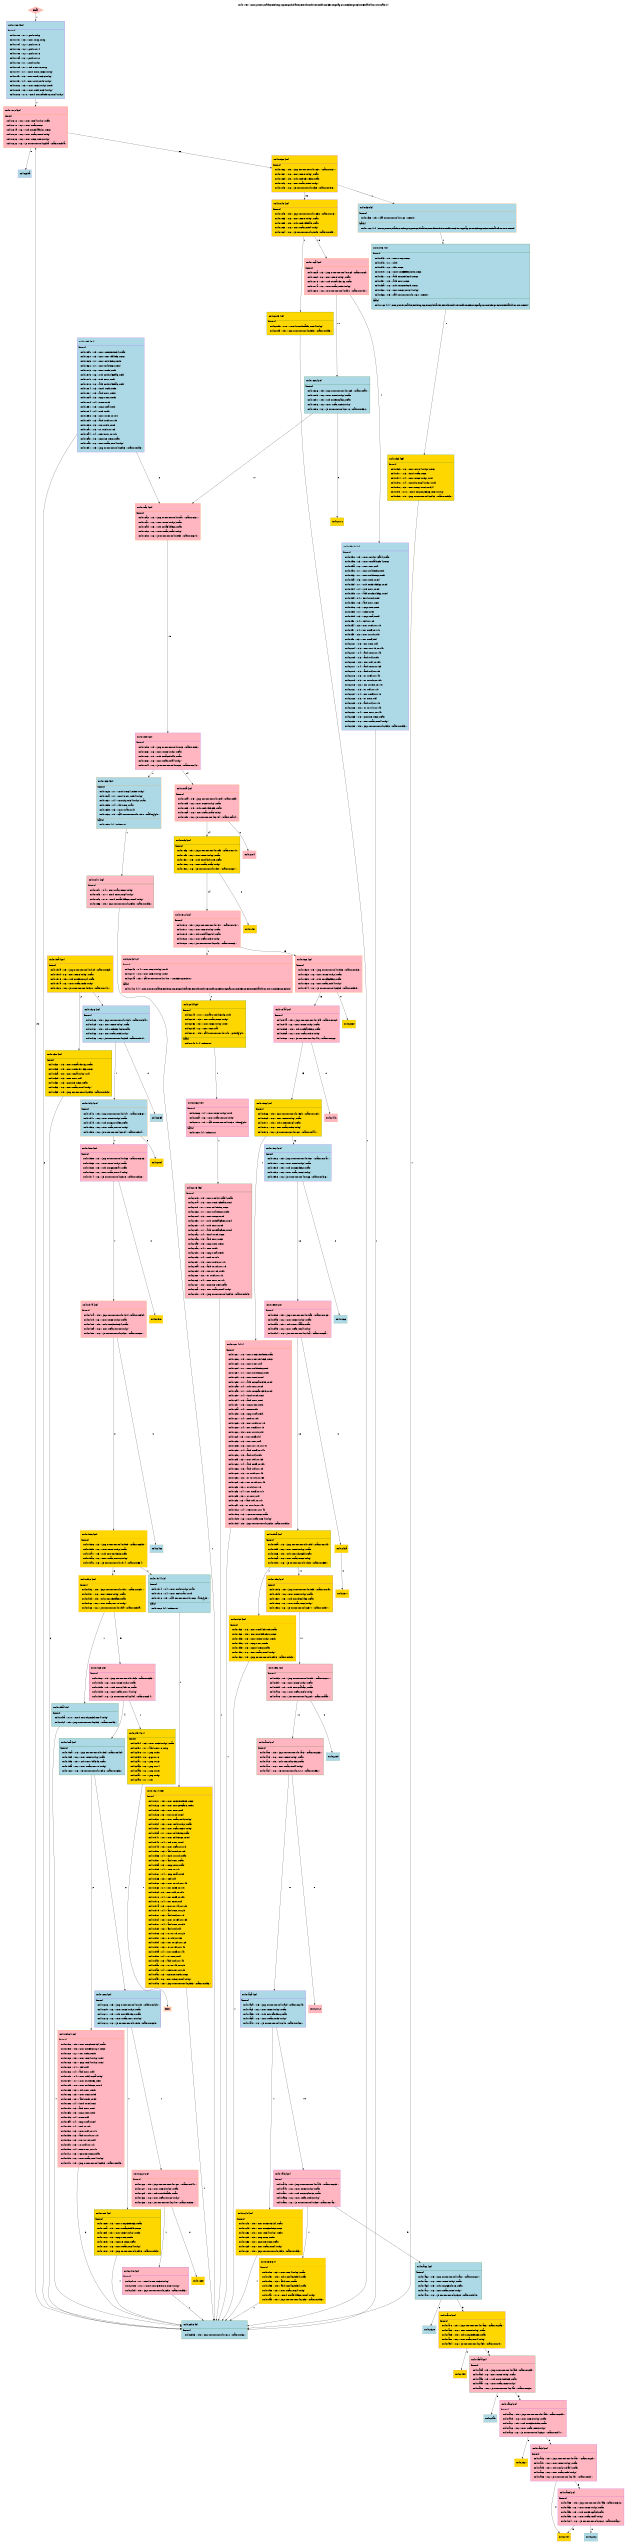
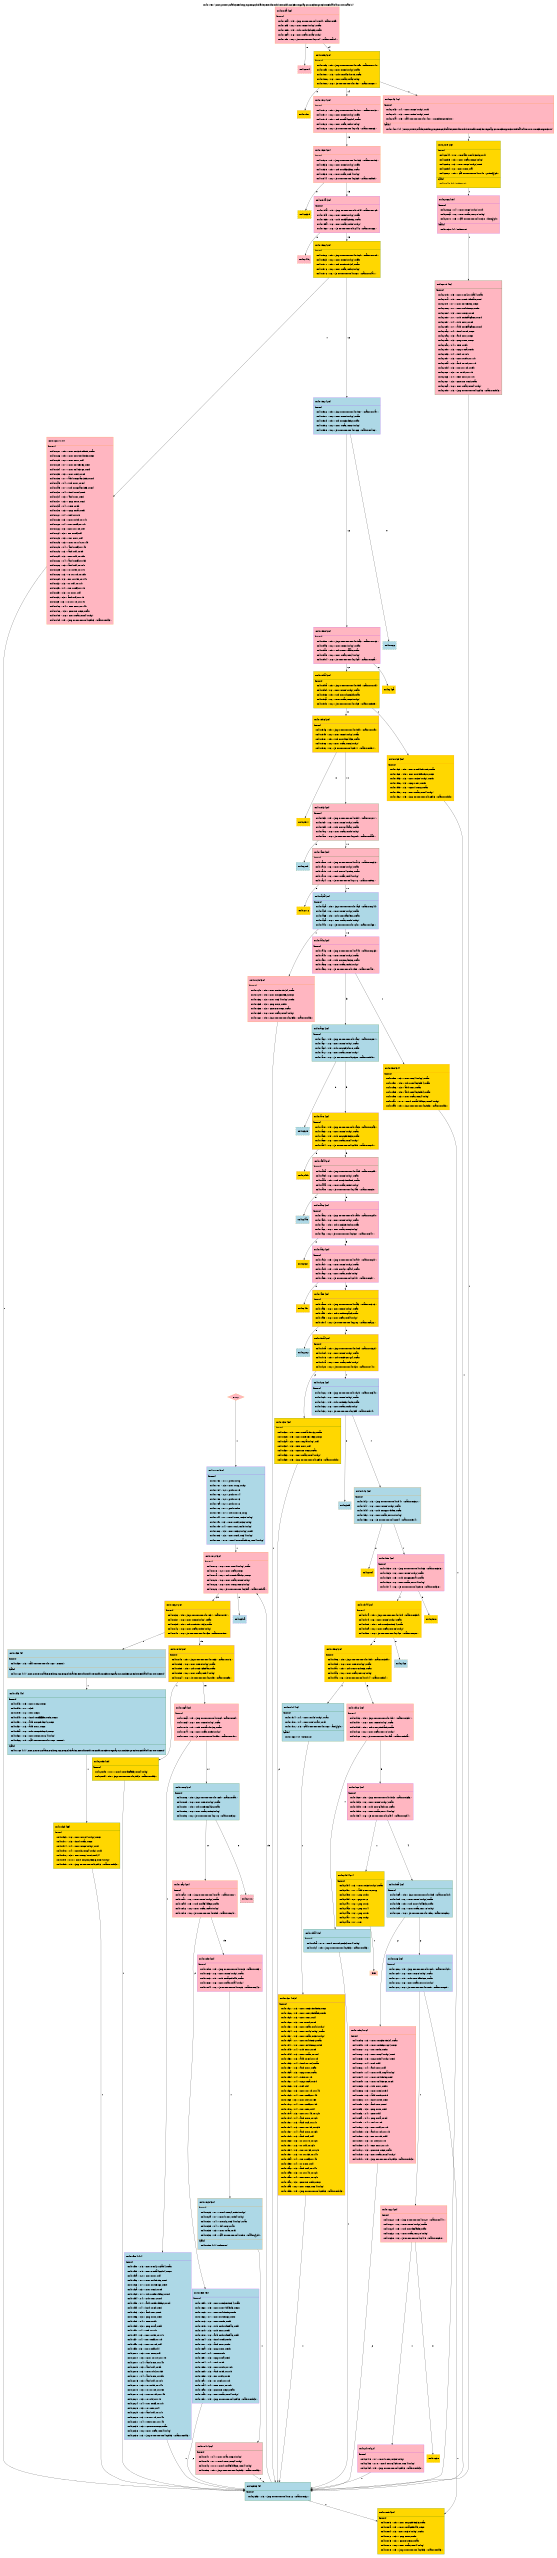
(36, 10) -> (236, 1397)
(148, 477) -> (190, 2103)
(337, 522) -> (247, 1899)
(187, 777) -> none
(207, 951) -> (398, 88)
(114, 1319) -> (389, 1619)
(342, 1570) -> (321, 784)
(112, 1594) -> (380, 1722)
(315, 2009) -> (303, 911)
(269, 2232) -> (281, 999)
(125, 2309) -> (342, 2511)
(591, 2507) -> (345, 1308)
(572, 2529) -> (345, 1330)
